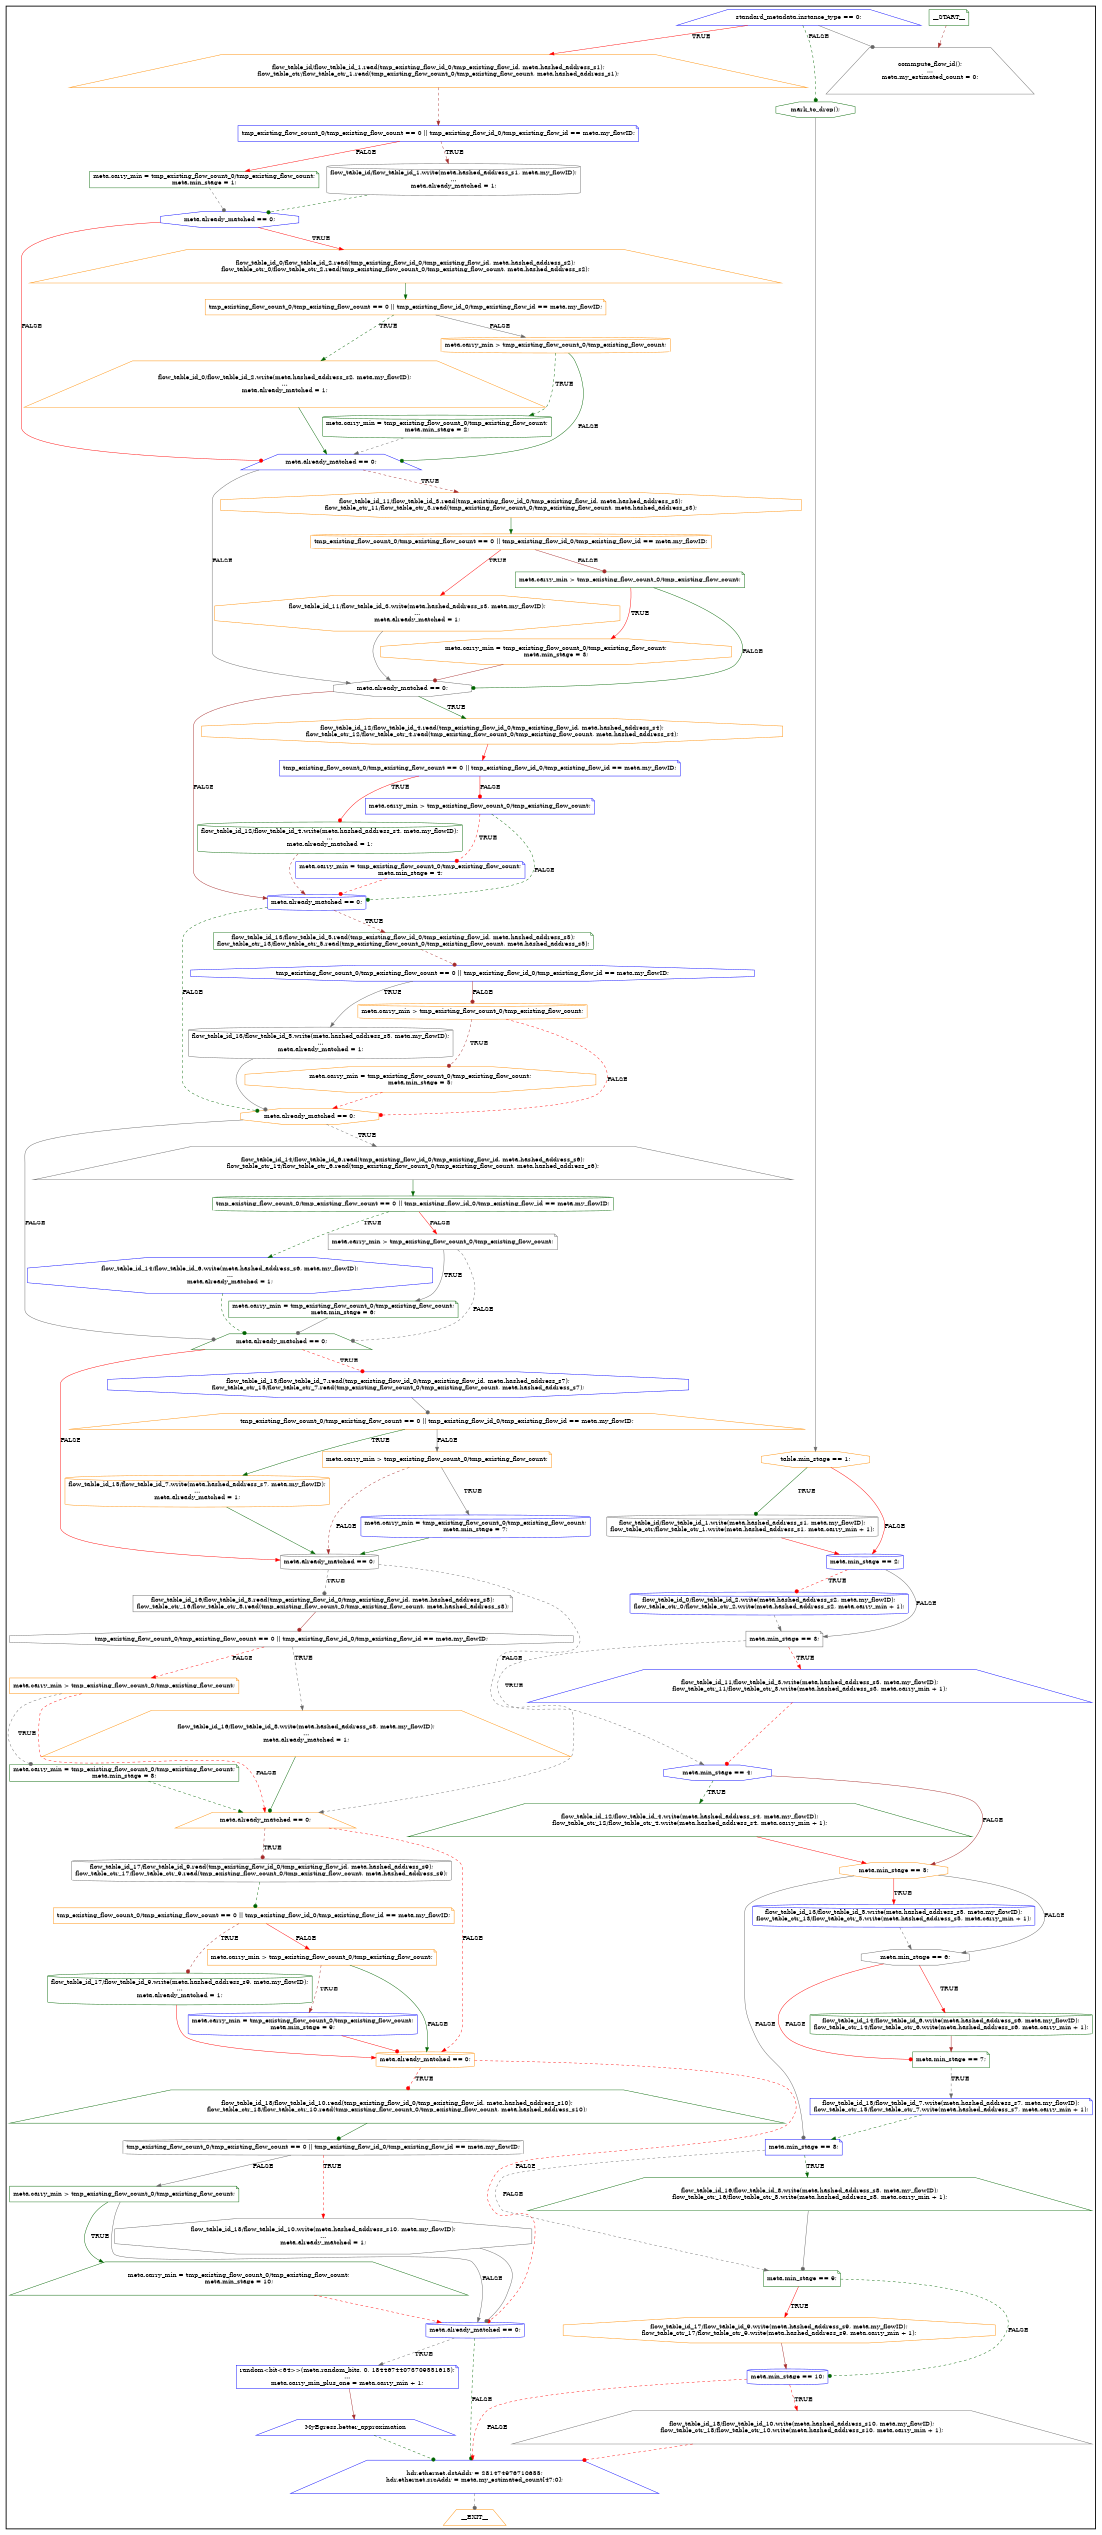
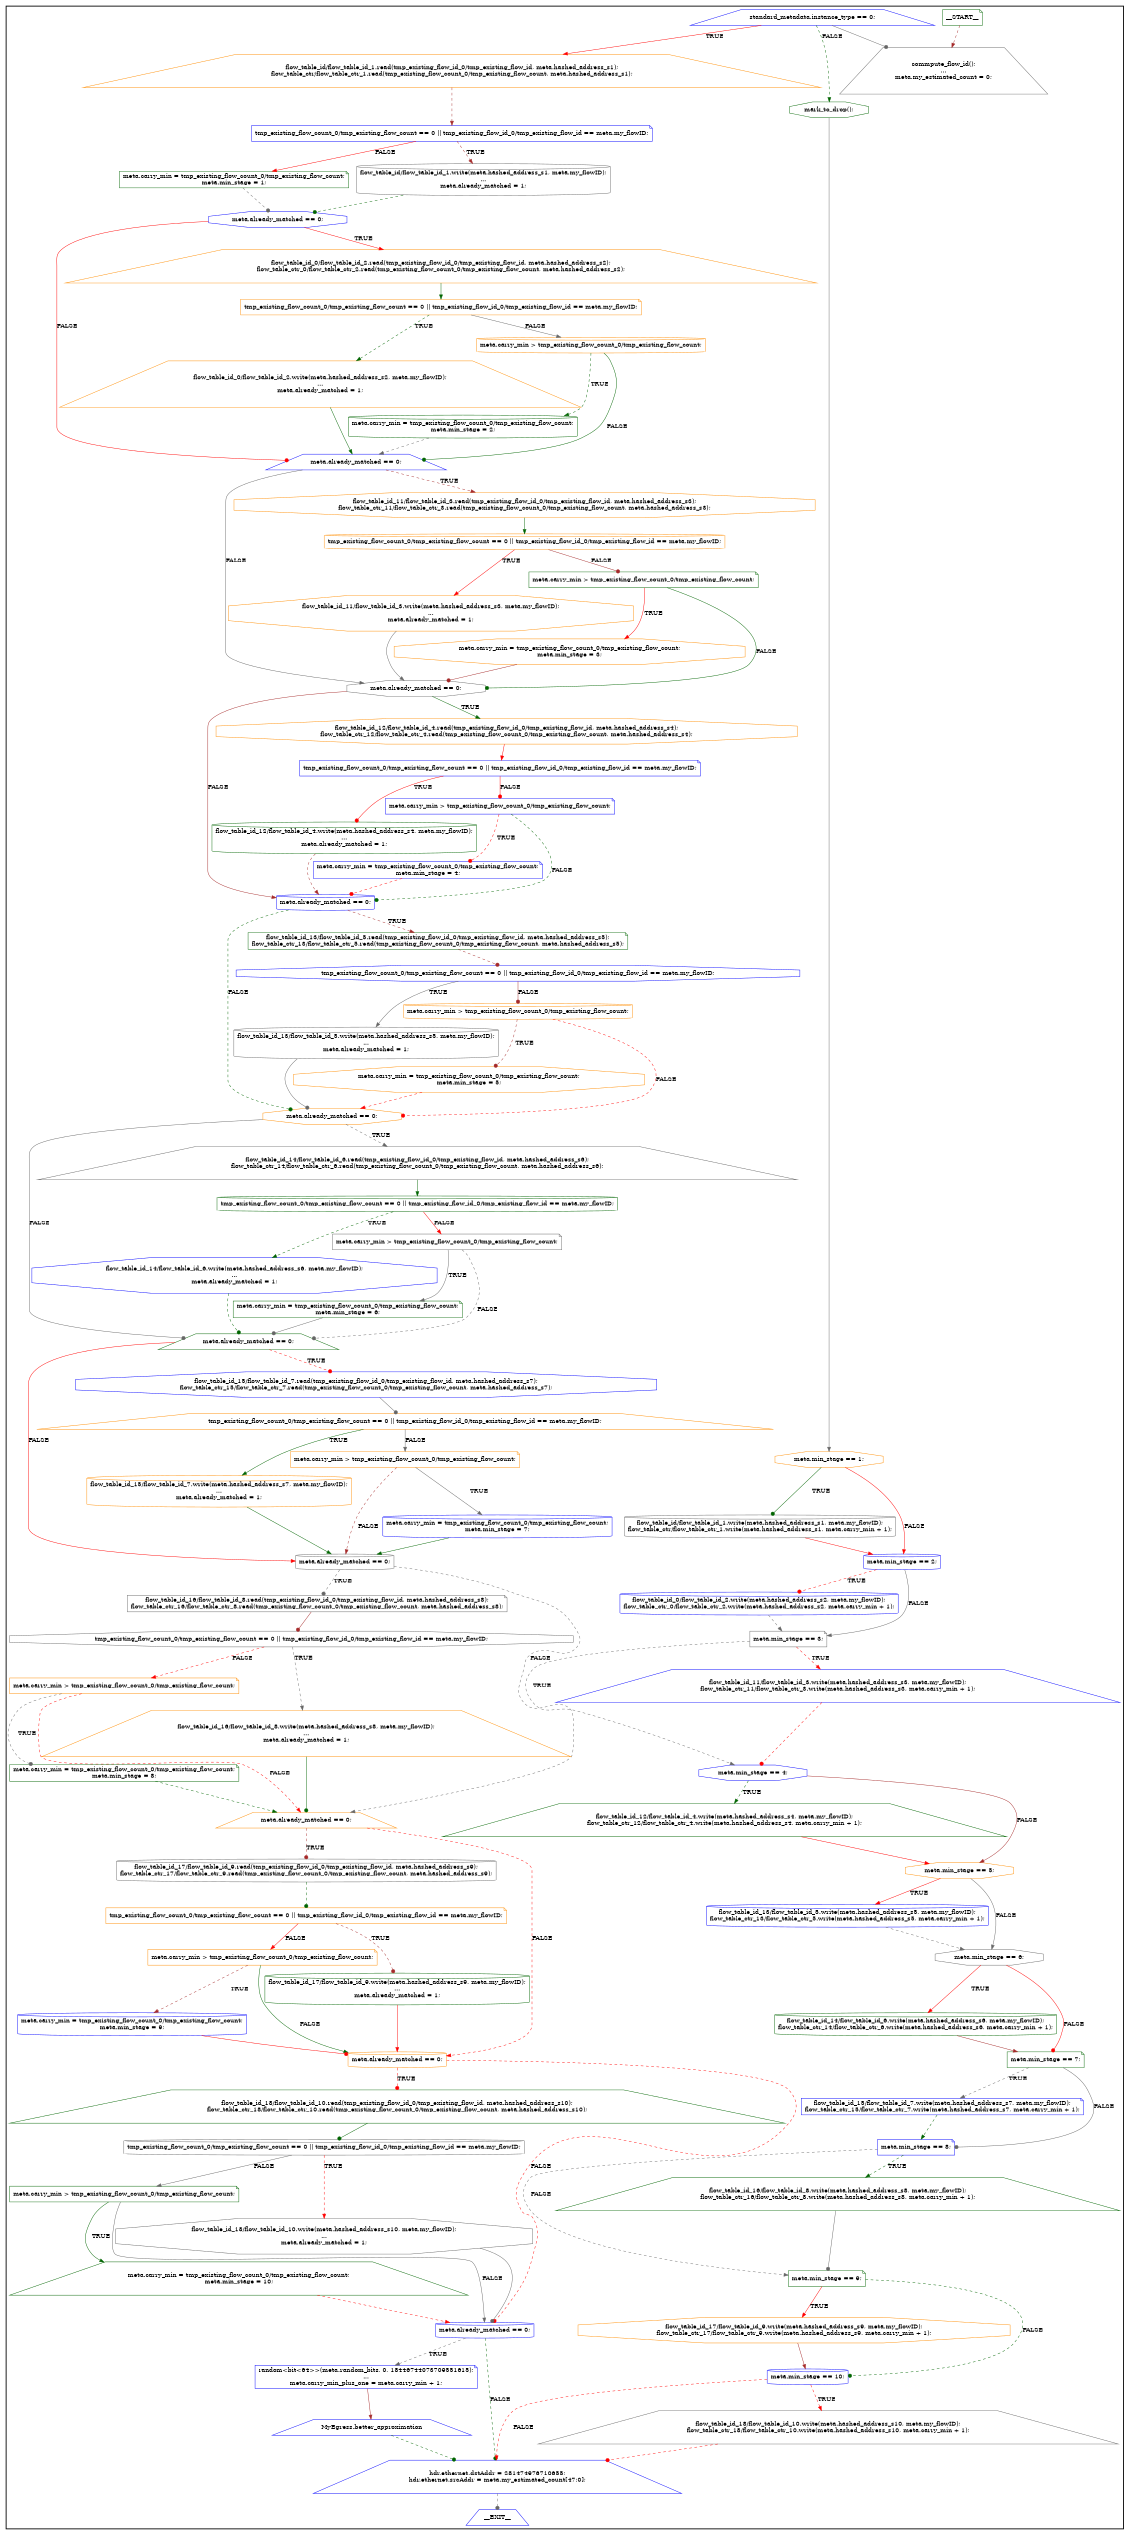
(814, 61) -> (827, 61)
(816, 1460) -> (829, 1460)
(745, 1973) -> (1059, 2137)
(475, 2518) -> (497, 2518)
